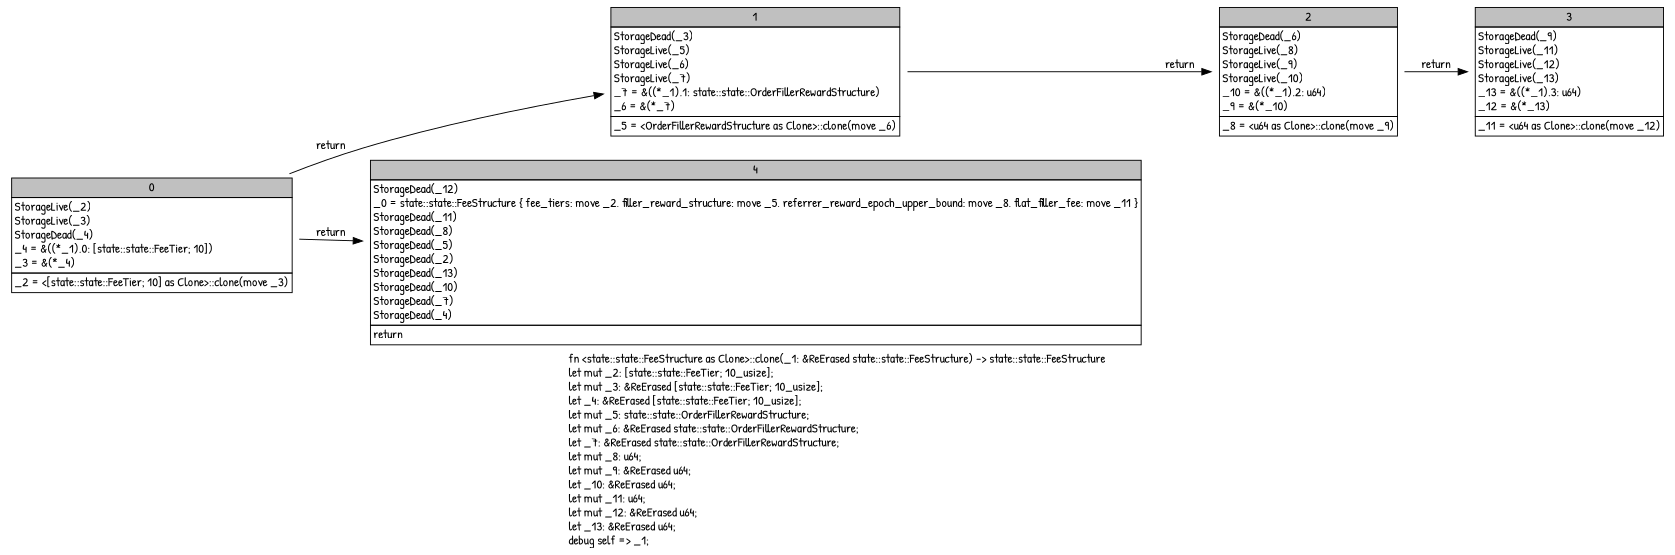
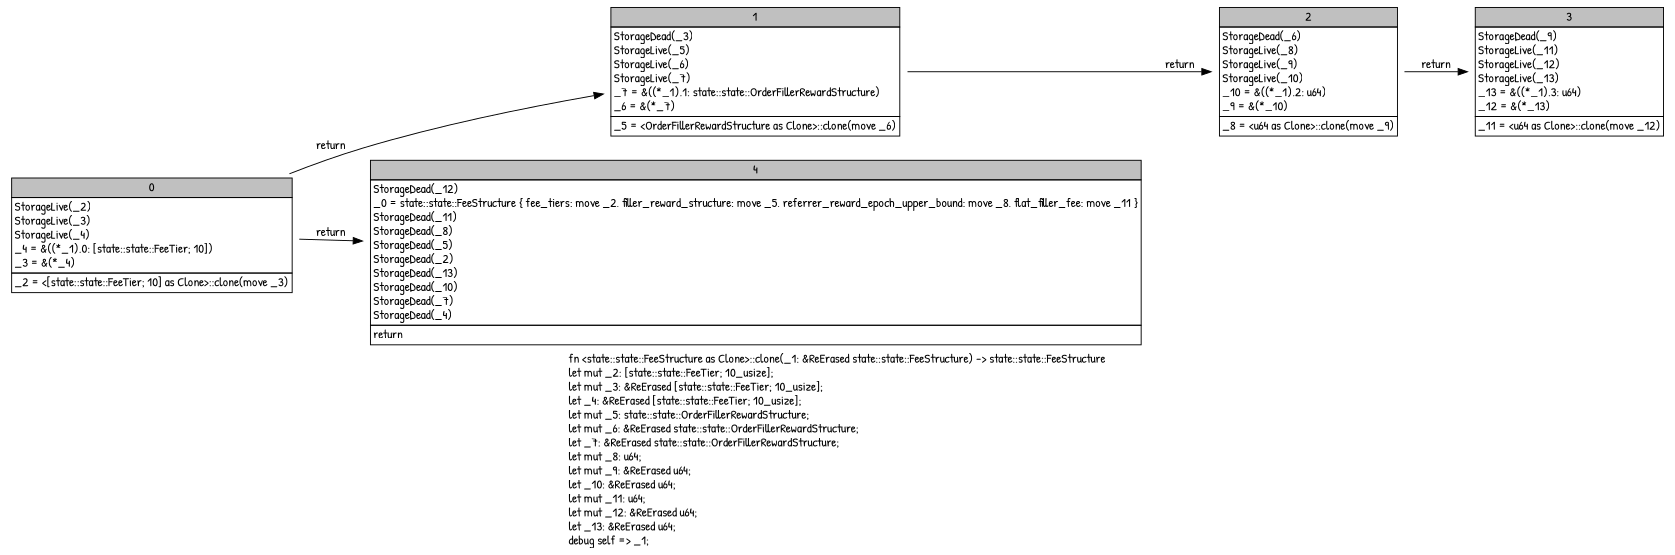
(54, 235) -> (53, 235)
